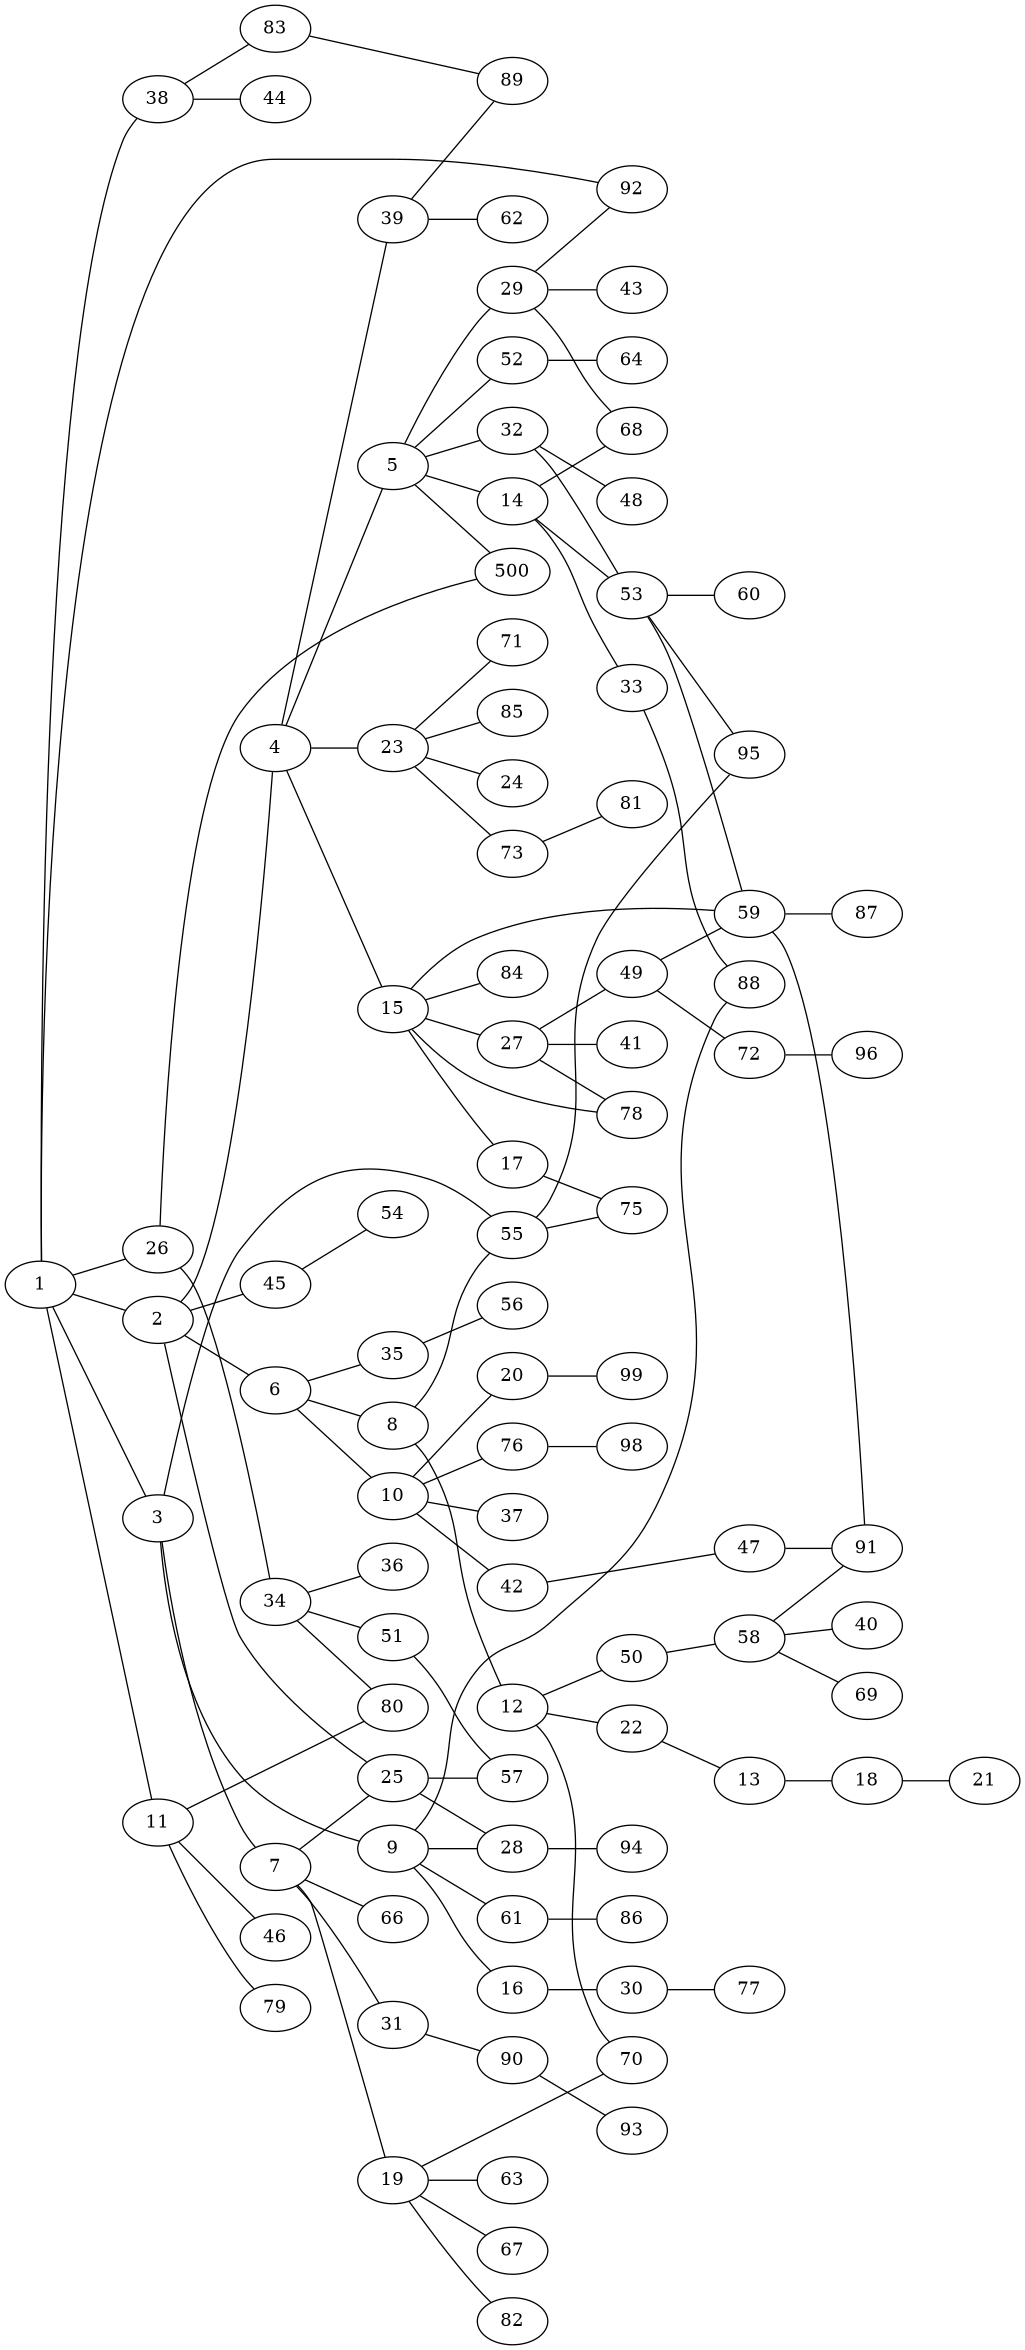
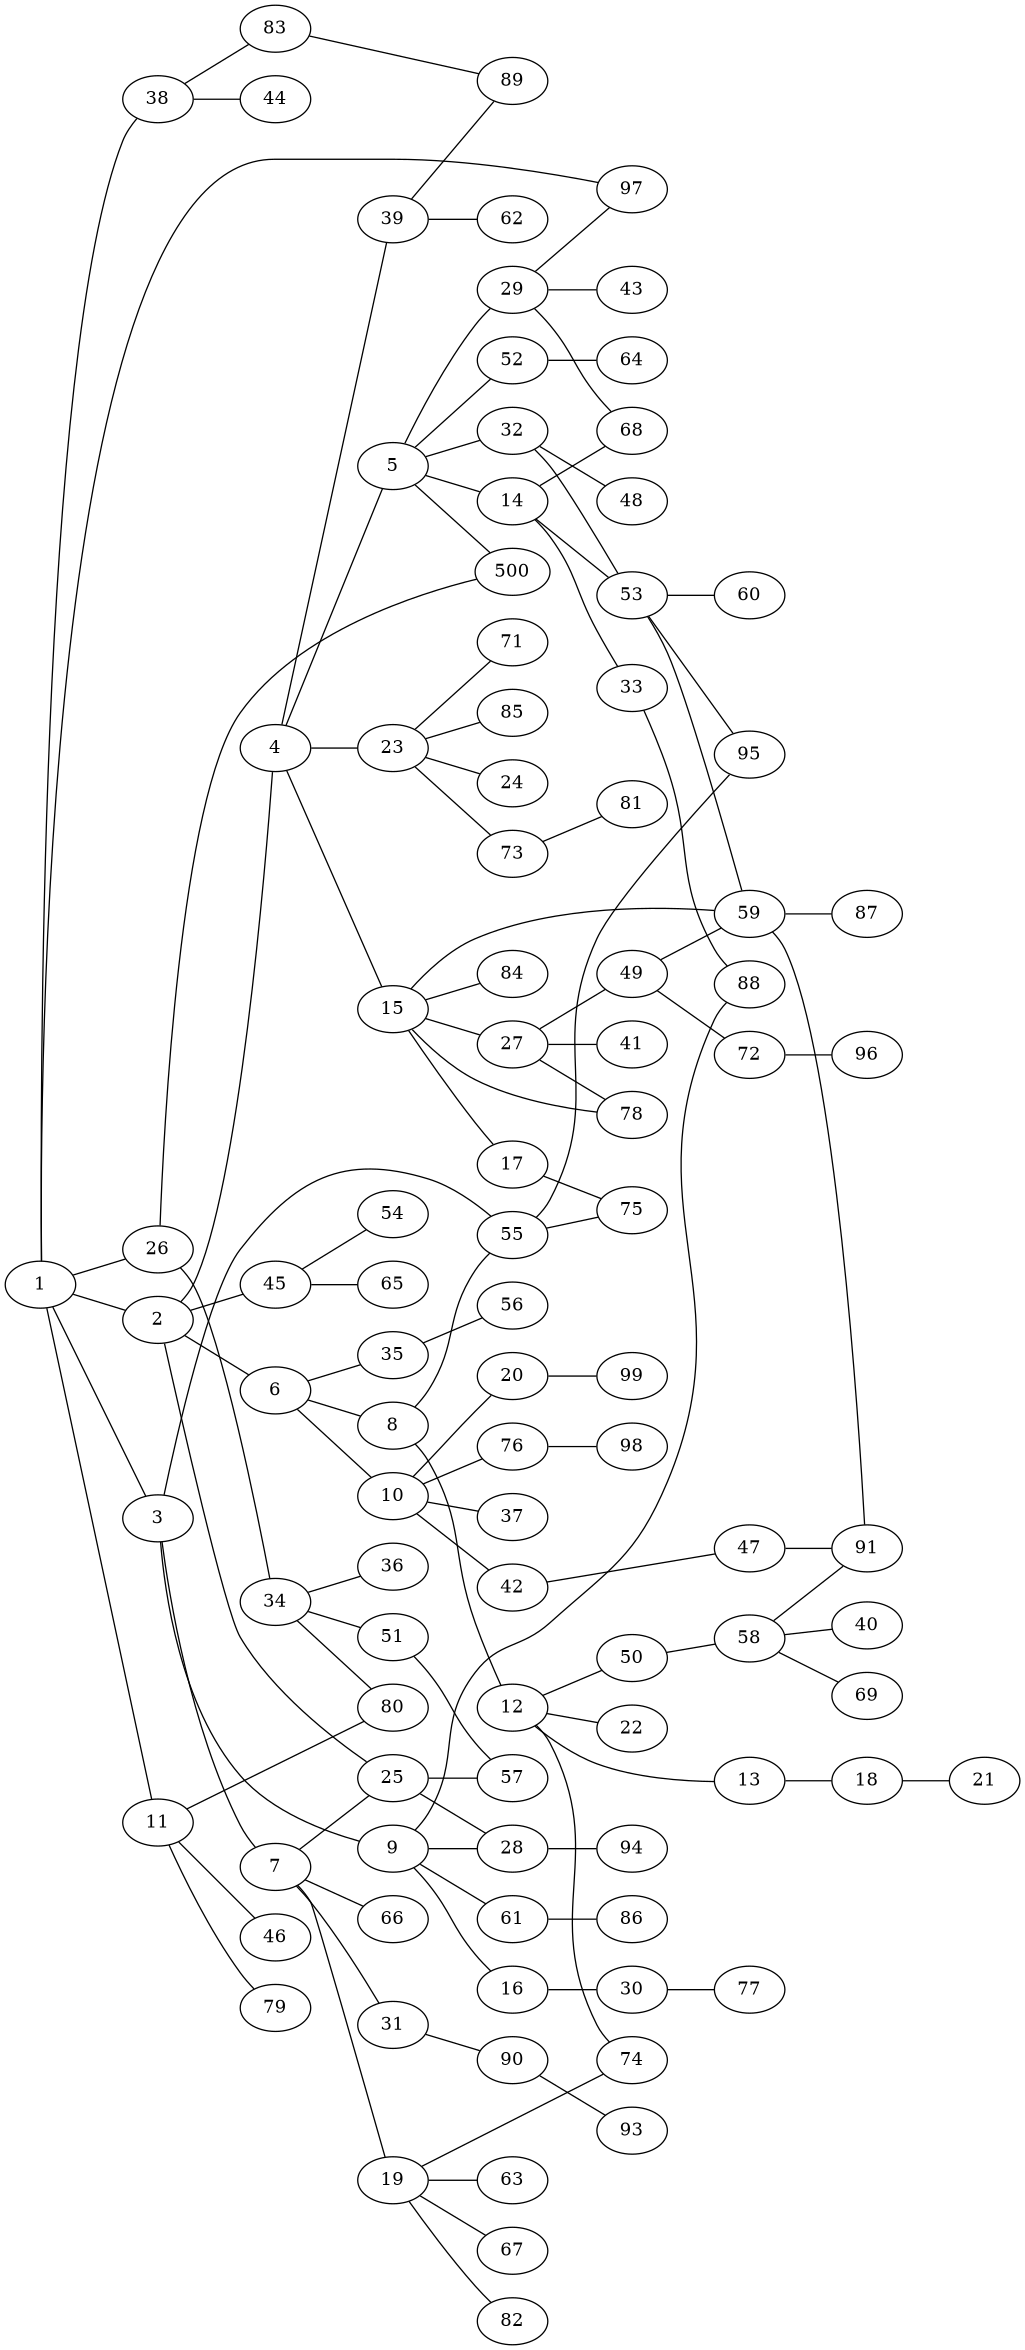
(632, 189) -> (632, 189)
none -> (393, 1285)
(691, 1755) -> (619, 1770)
(632, 2060) -> (632, 2060)
